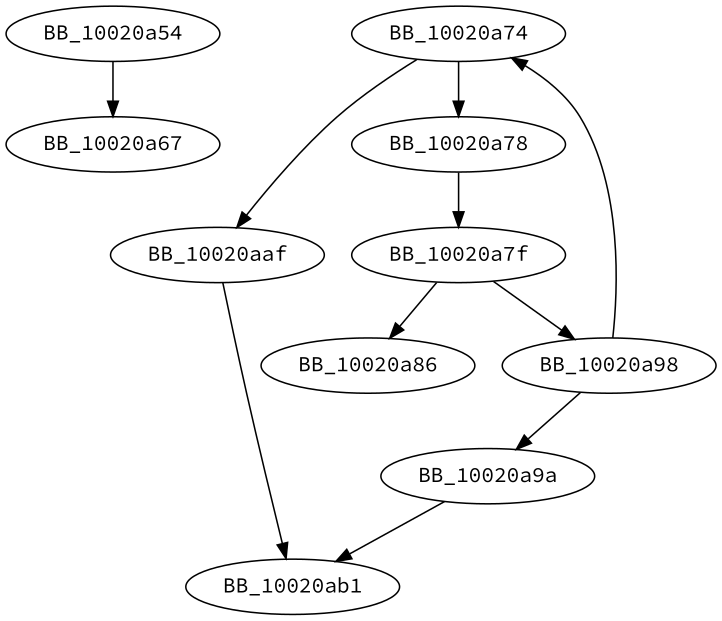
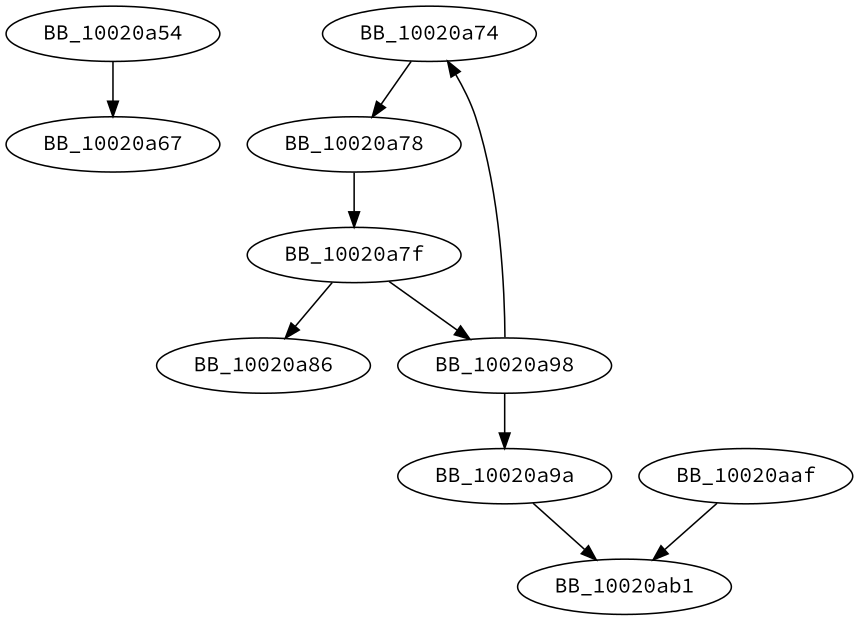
(324, 129) -> none
